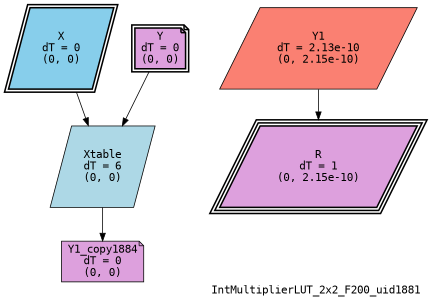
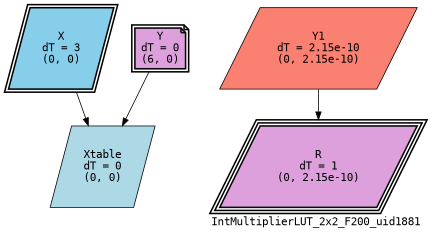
(61, 48) -> (61, 48)
(160, 48) -> (160, 48)
(318, 48) -> (318, 48)
(103, 167) -> (103, 167)
(103, 262) -> none
